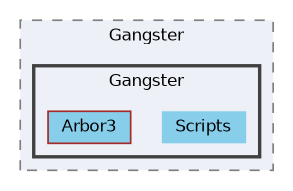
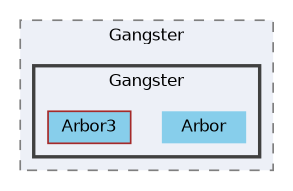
(204, 127) -> (204, 127)
